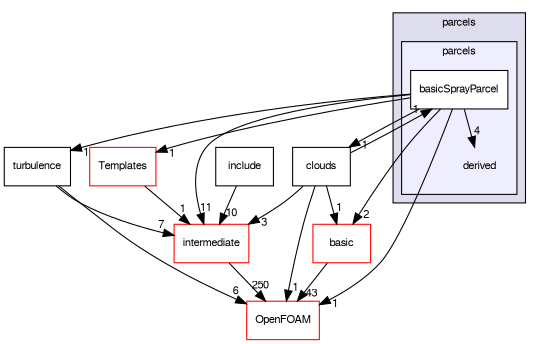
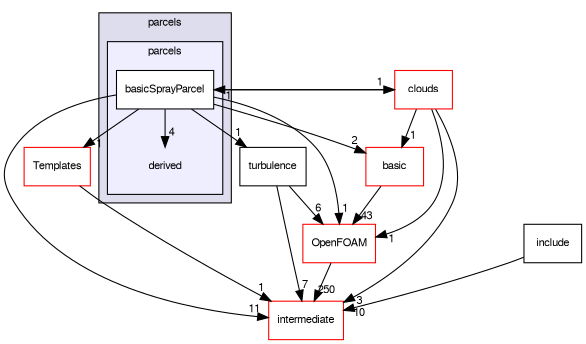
(321, 167) -> (424, 90)
(244, 278) -> (325, 277)
